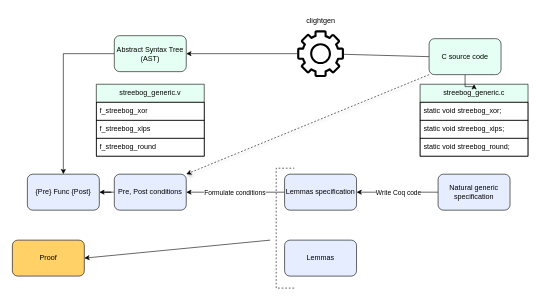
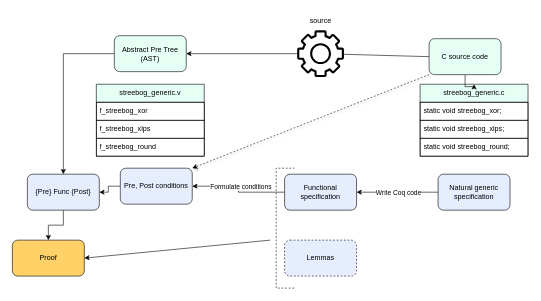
(321, 21) -> (321, 21)
(150, 54) -> (150, 54)
(150, 192) -> (156, 186)
(321, 192) -> (321, 192)
none -> (48, 229)
(321, 258) -> (321, 258)
